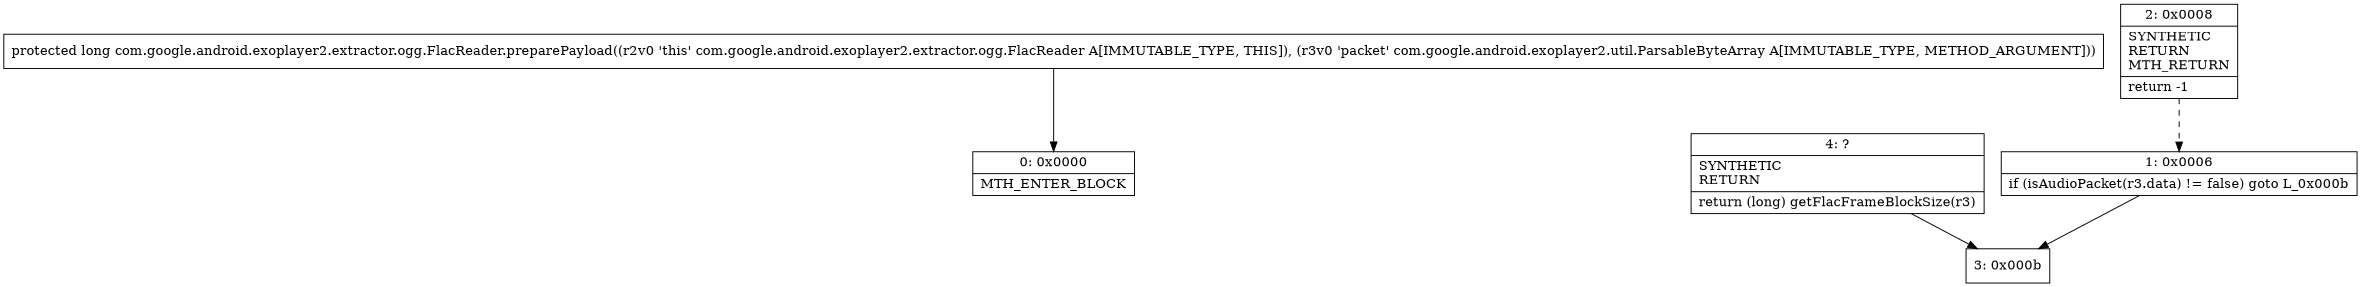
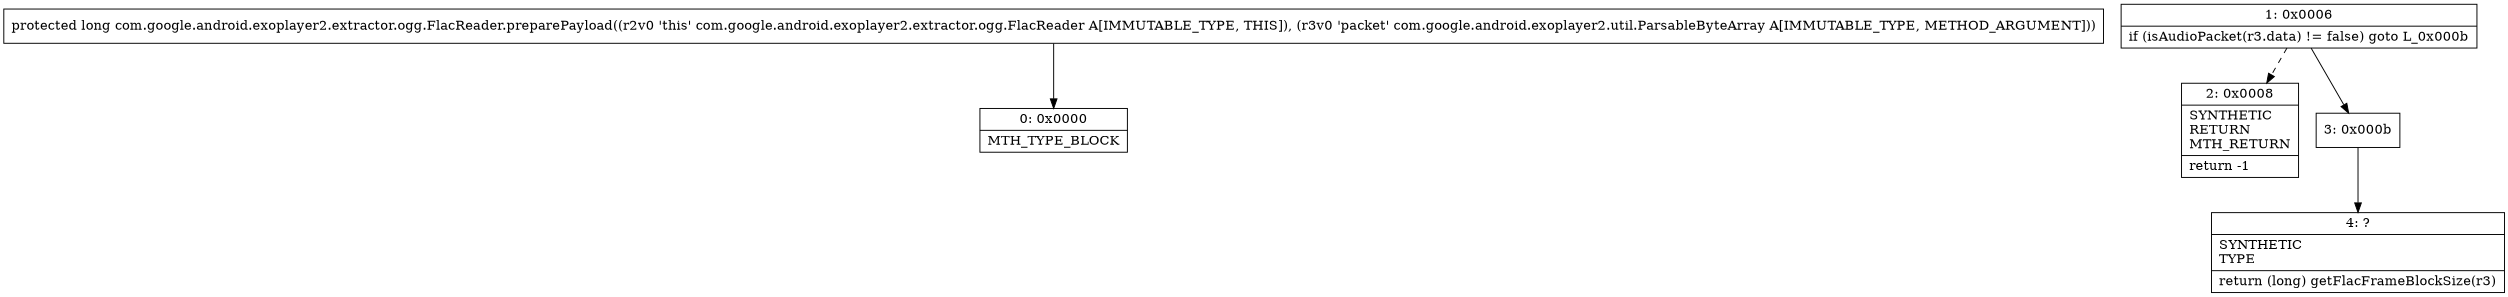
(2179, 120) -> (2279, 61)
(1730, 180) -> (2238, 259)
(1054, 184) -> (1054, 141)
(1940, 229) -> (2358, 175)
